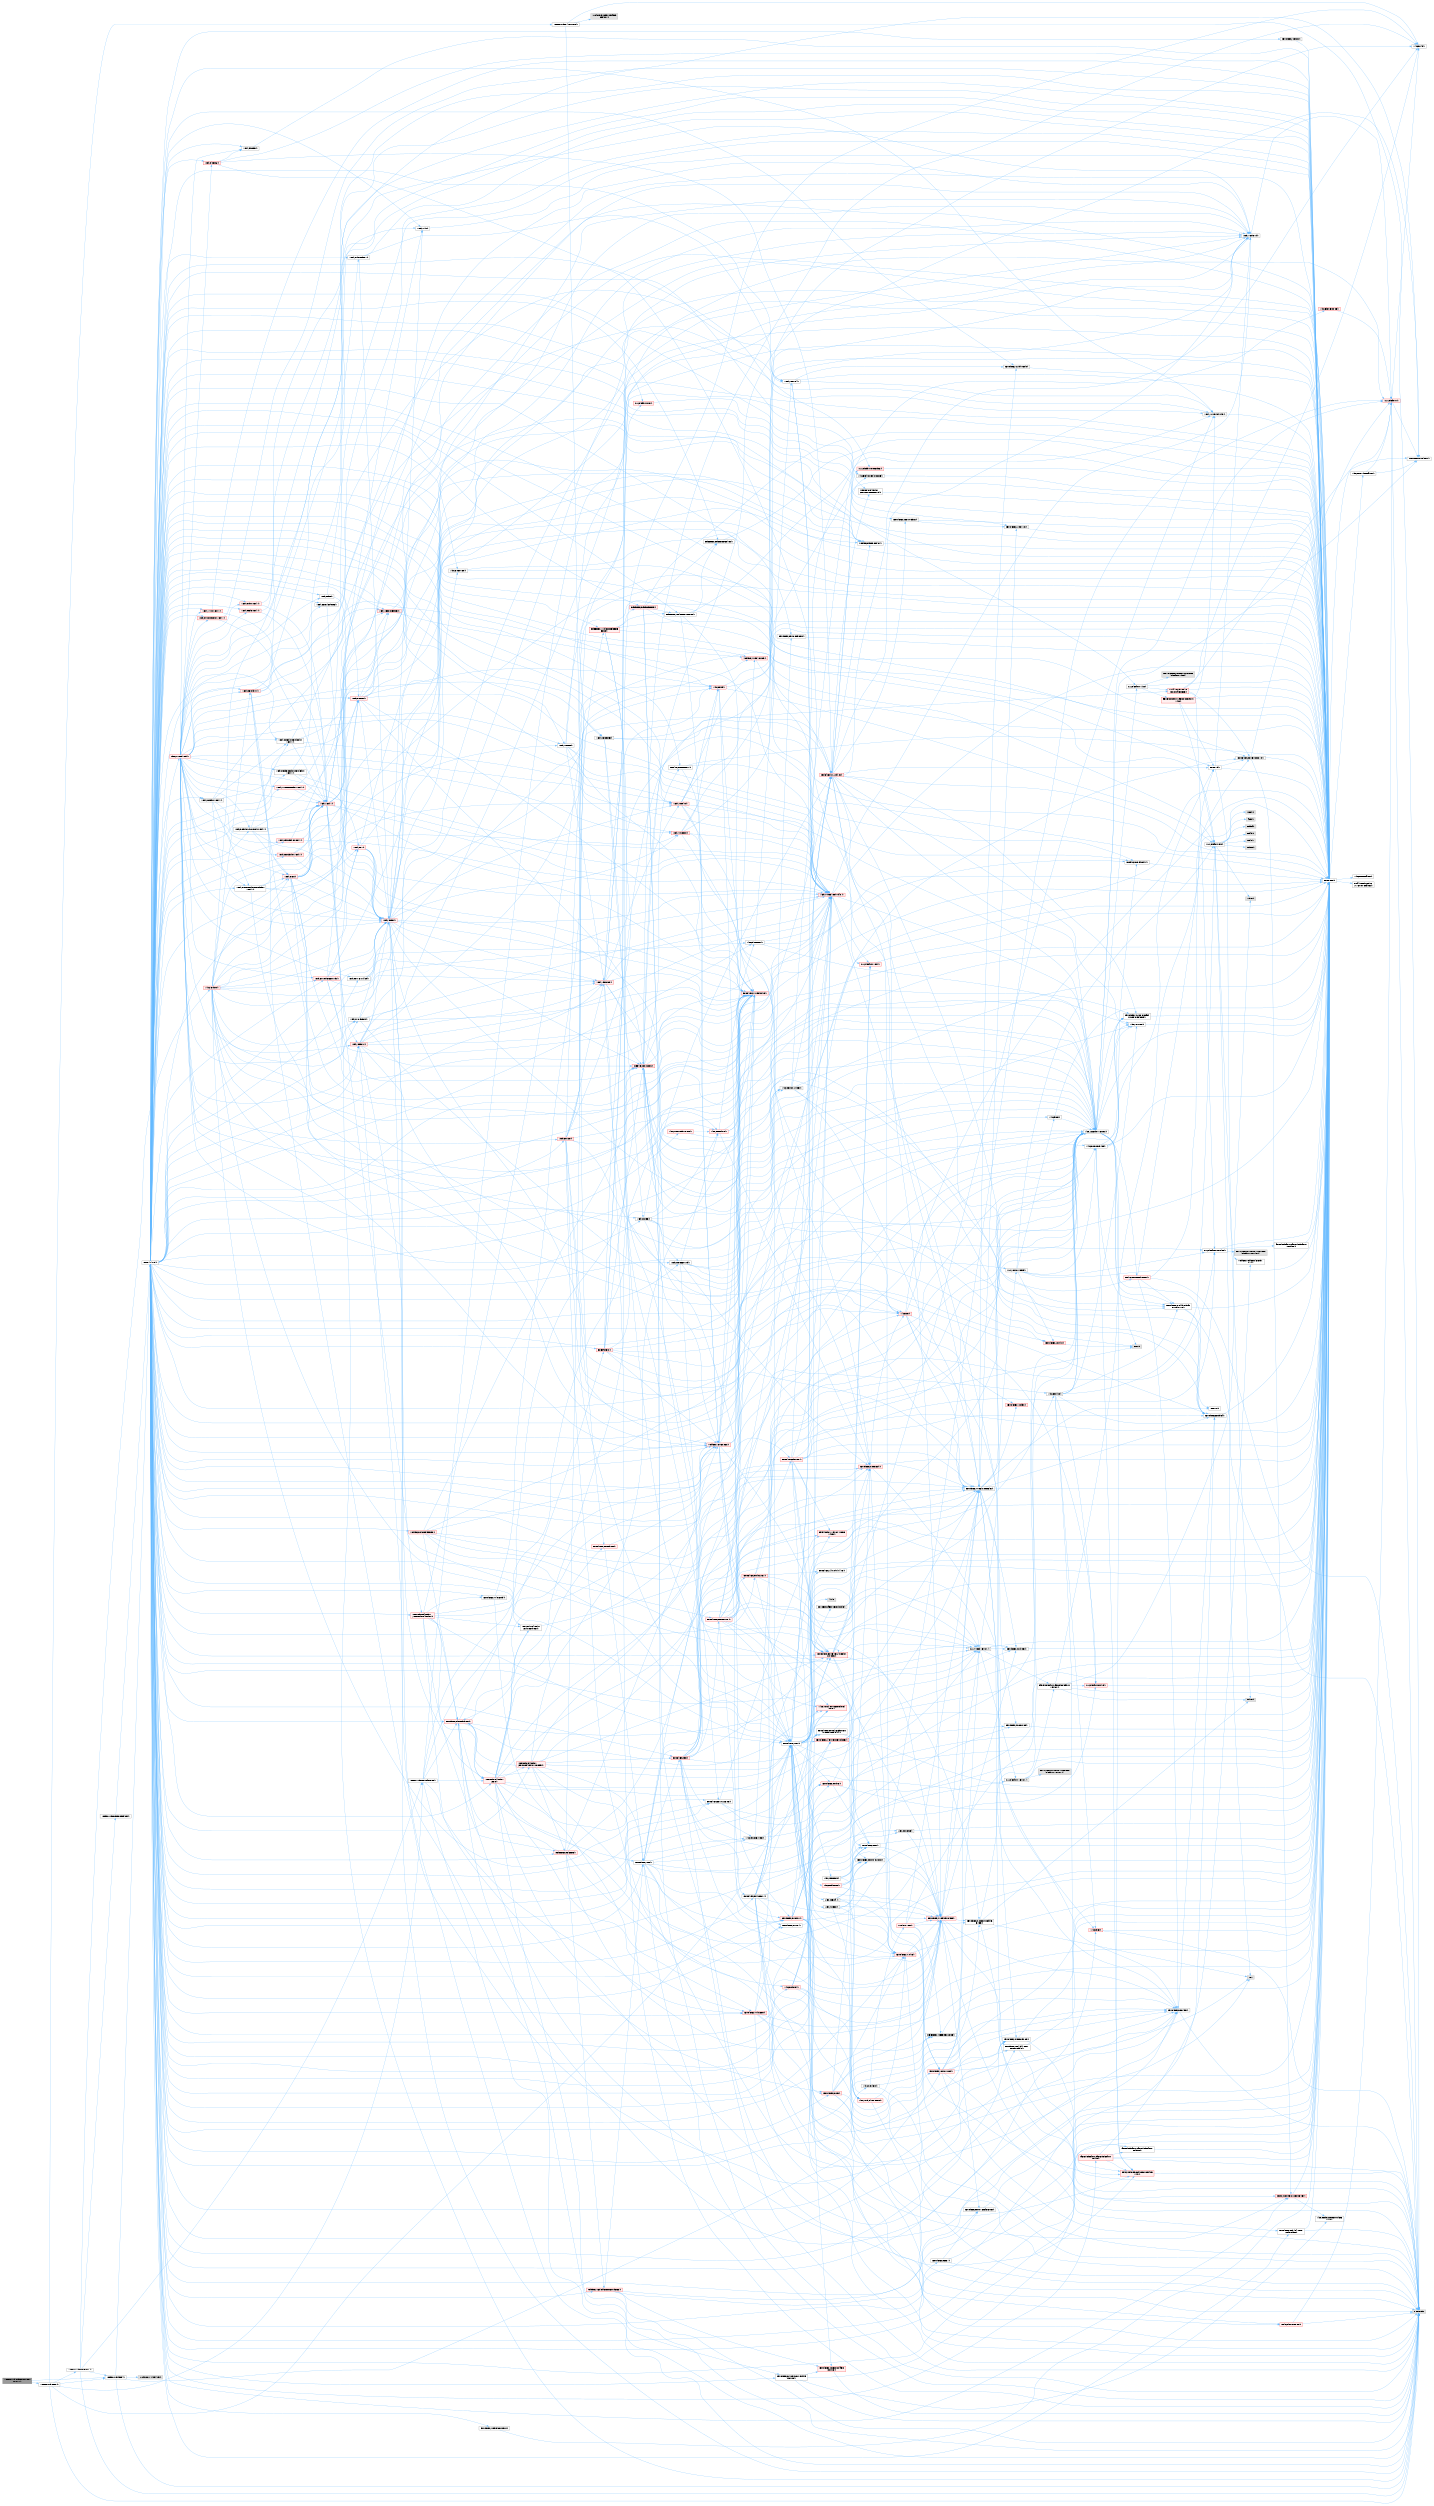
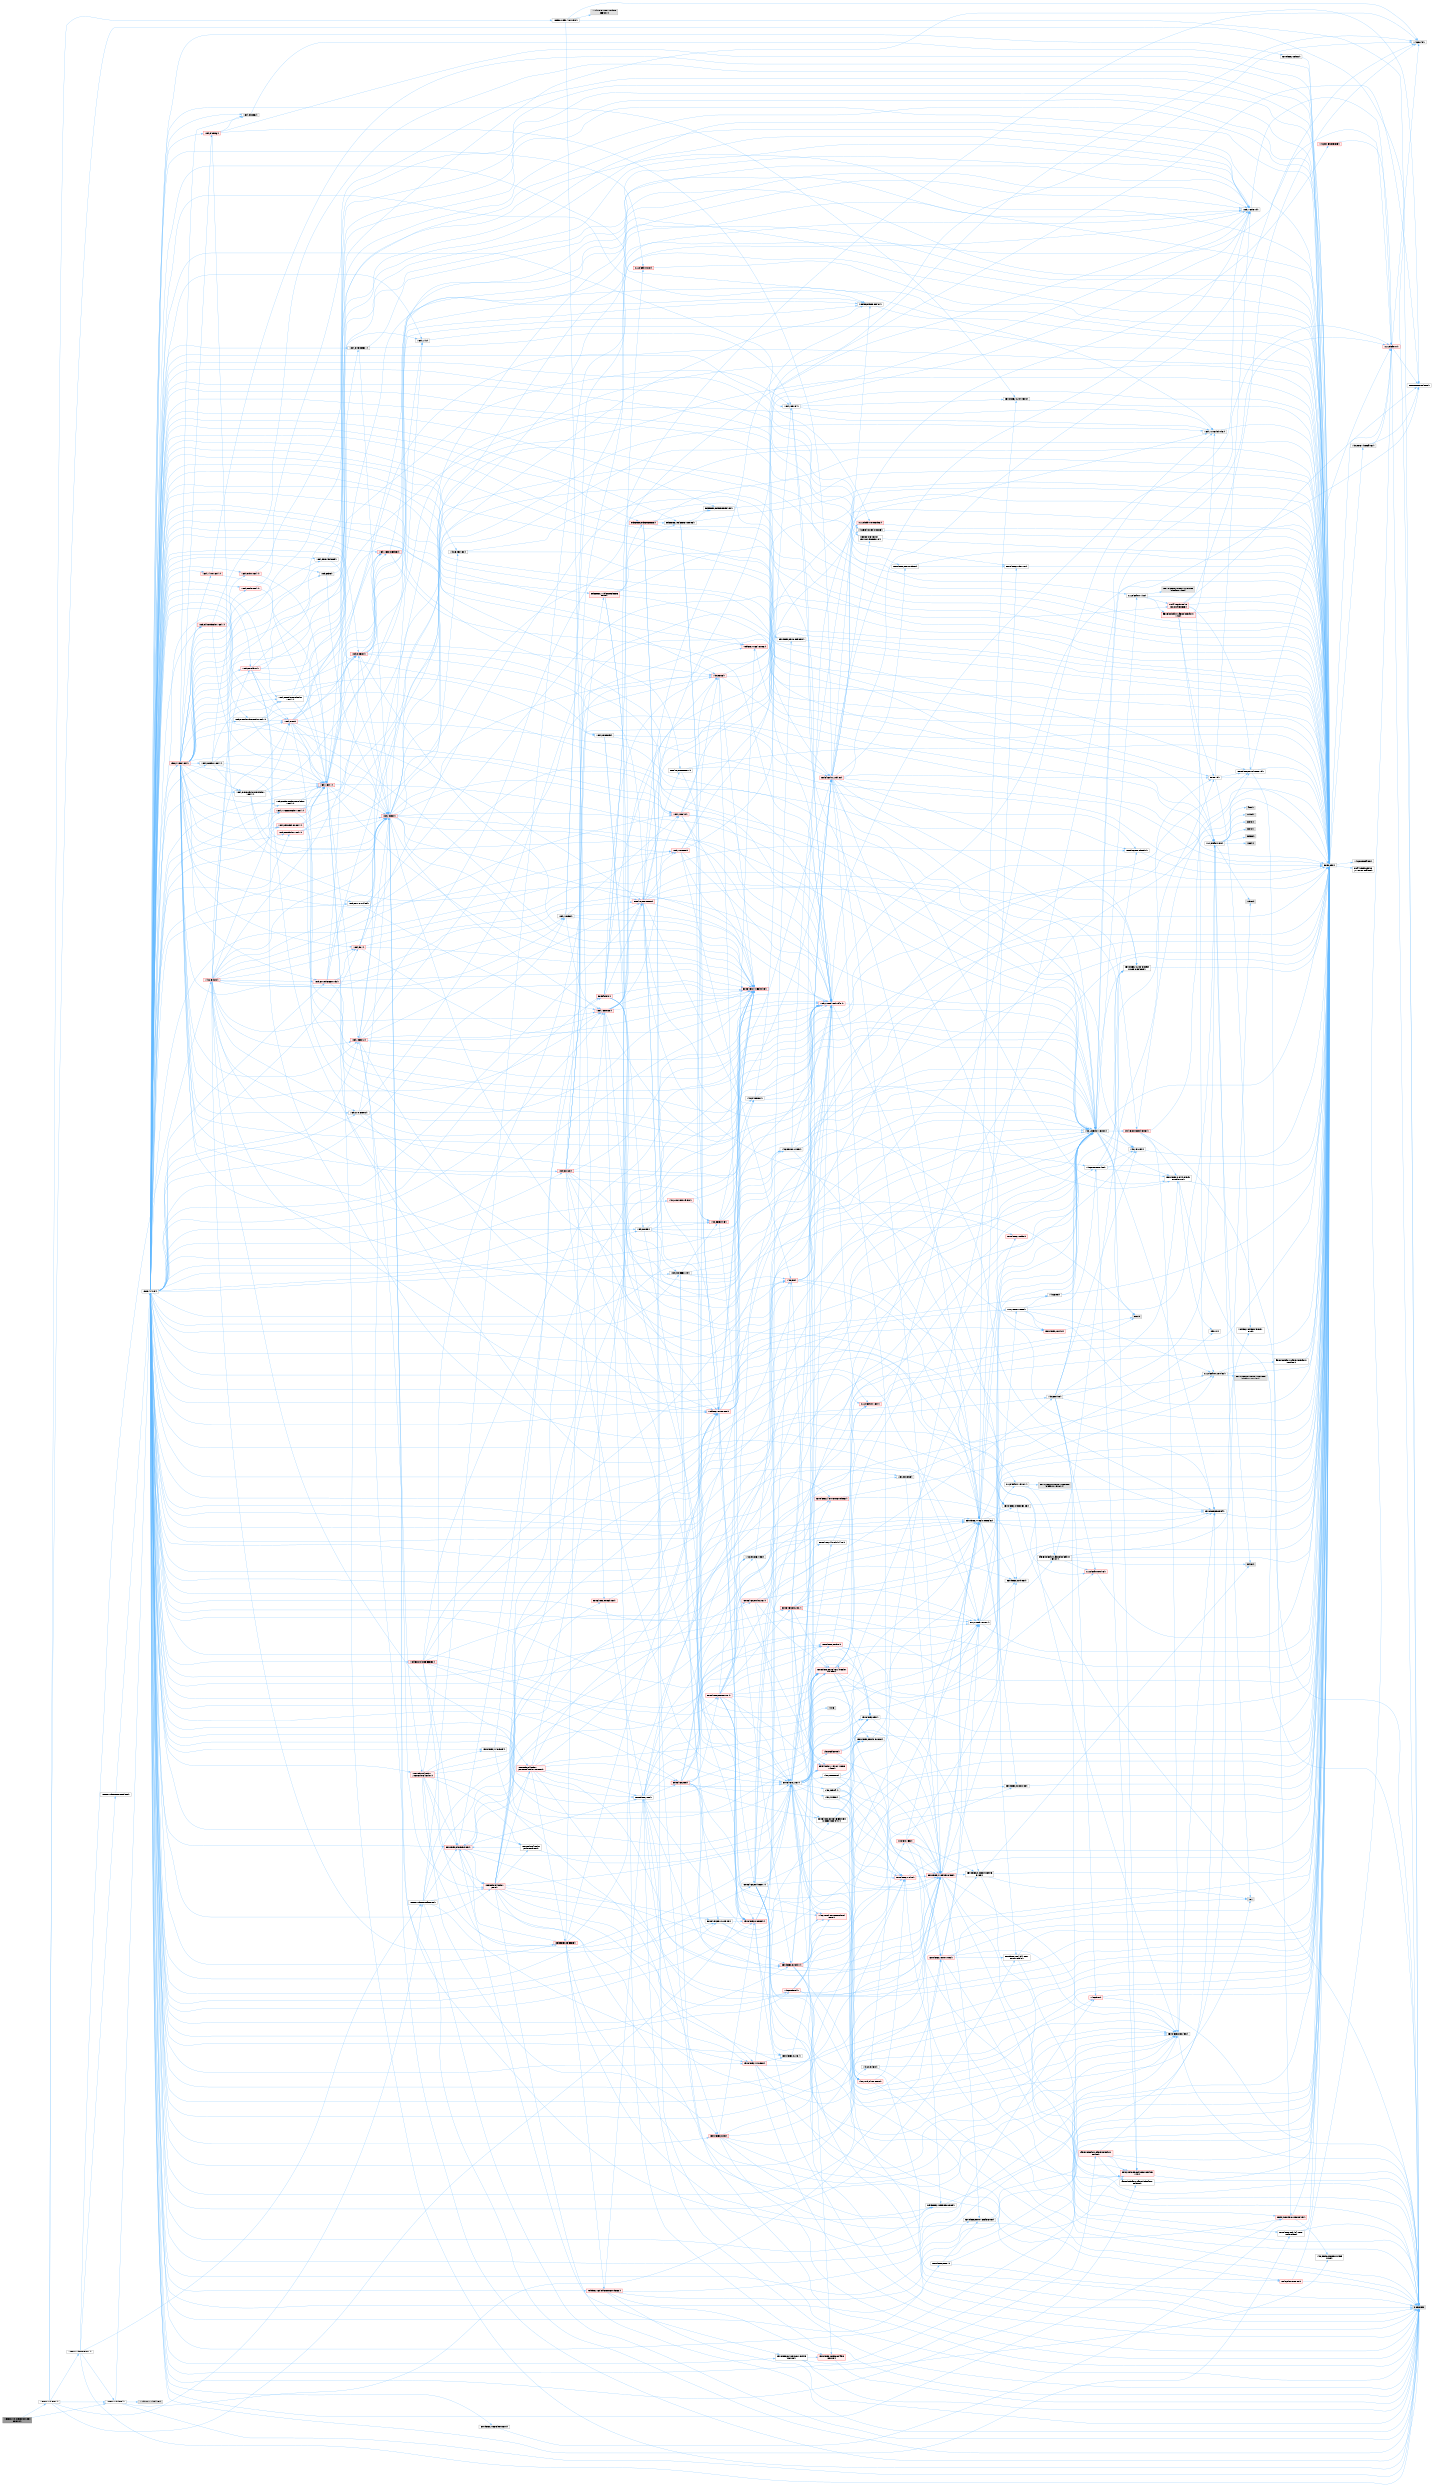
(1329, 309) -> (1329, 144)
(832, 1607) -> none
